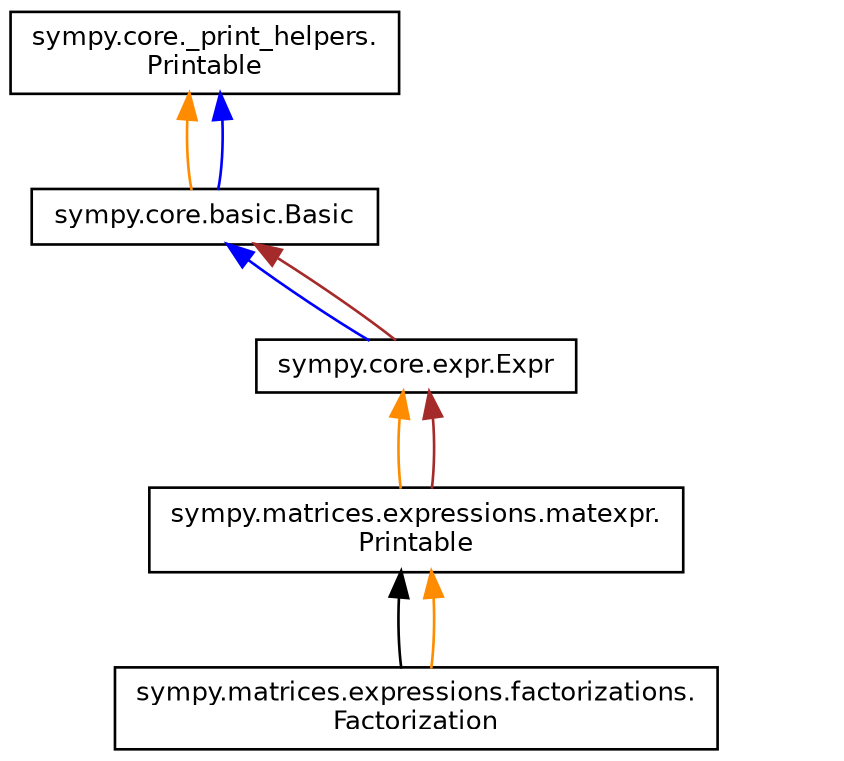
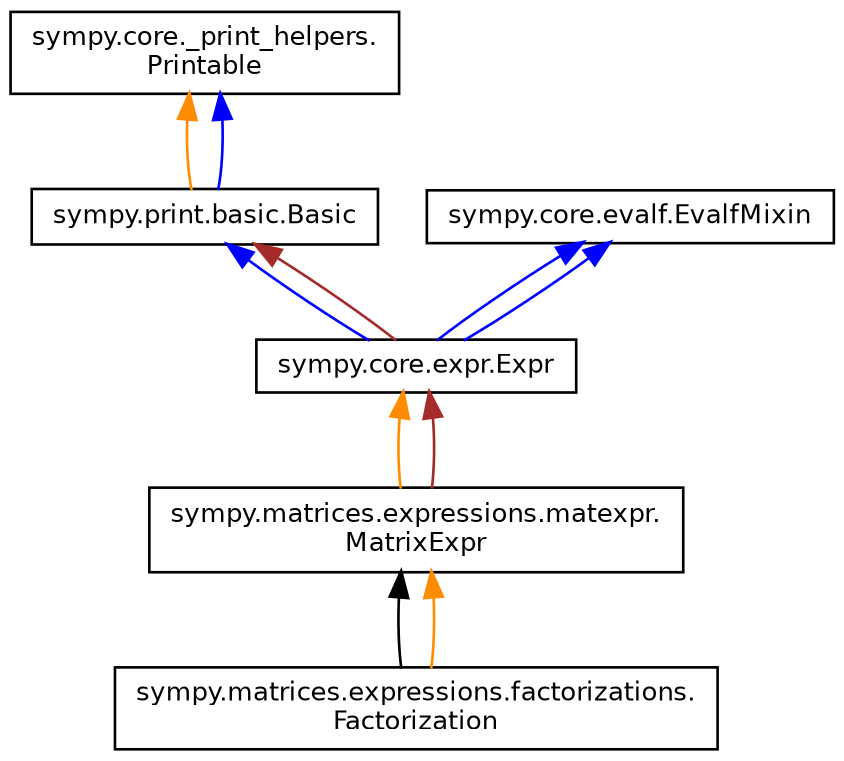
(205, 217) -> (205, 217)
none -> (630, 217)
(416, 530) -> (416, 530)
